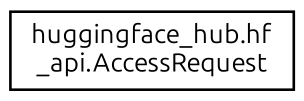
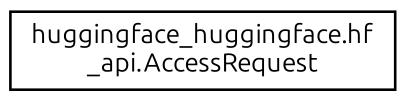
(152, 51) -> (203, 51)
